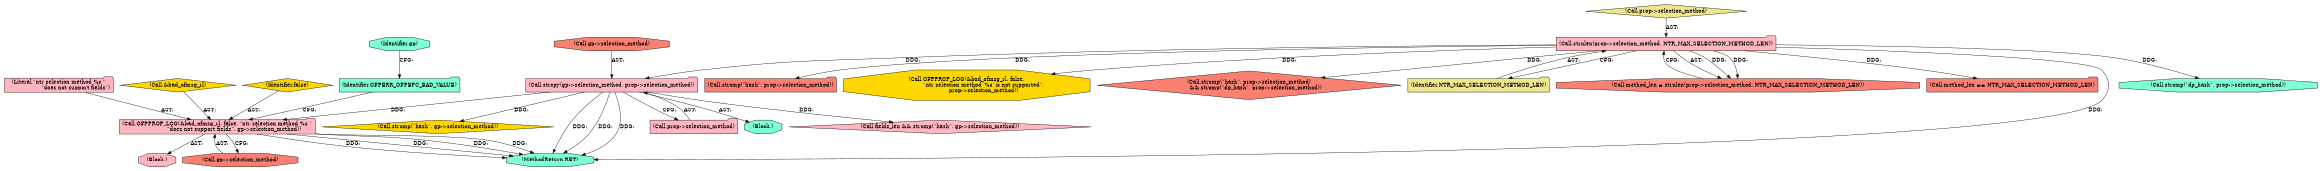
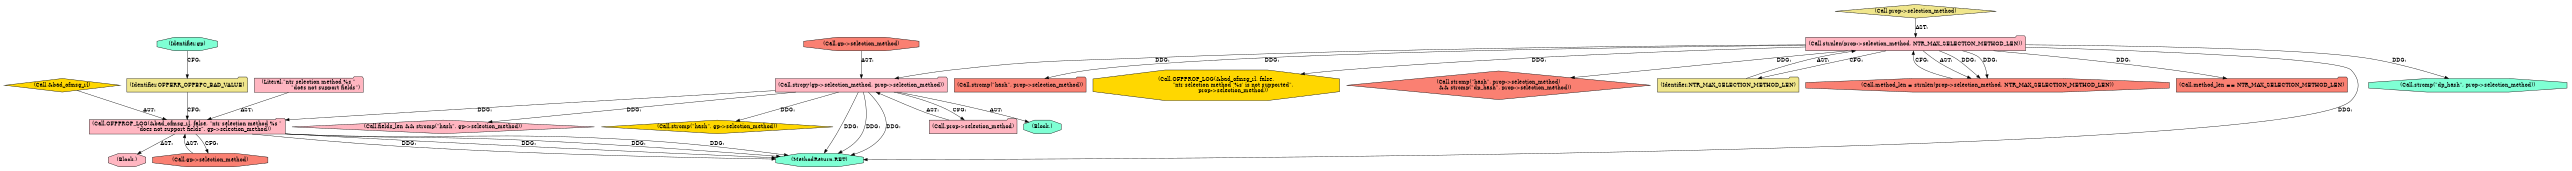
(287, 85) -> none
(400, 85) -> (187, 85)
